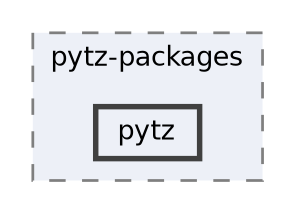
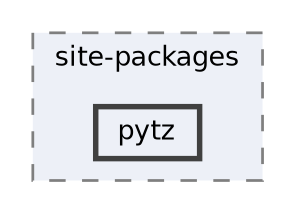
(148, 59) -> (148, 59)
